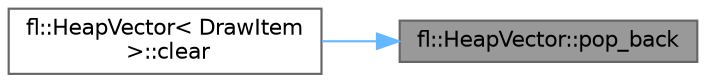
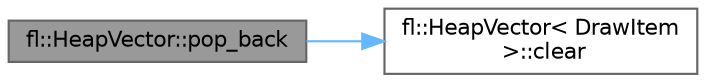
(349, 41) -> (334, 41)
